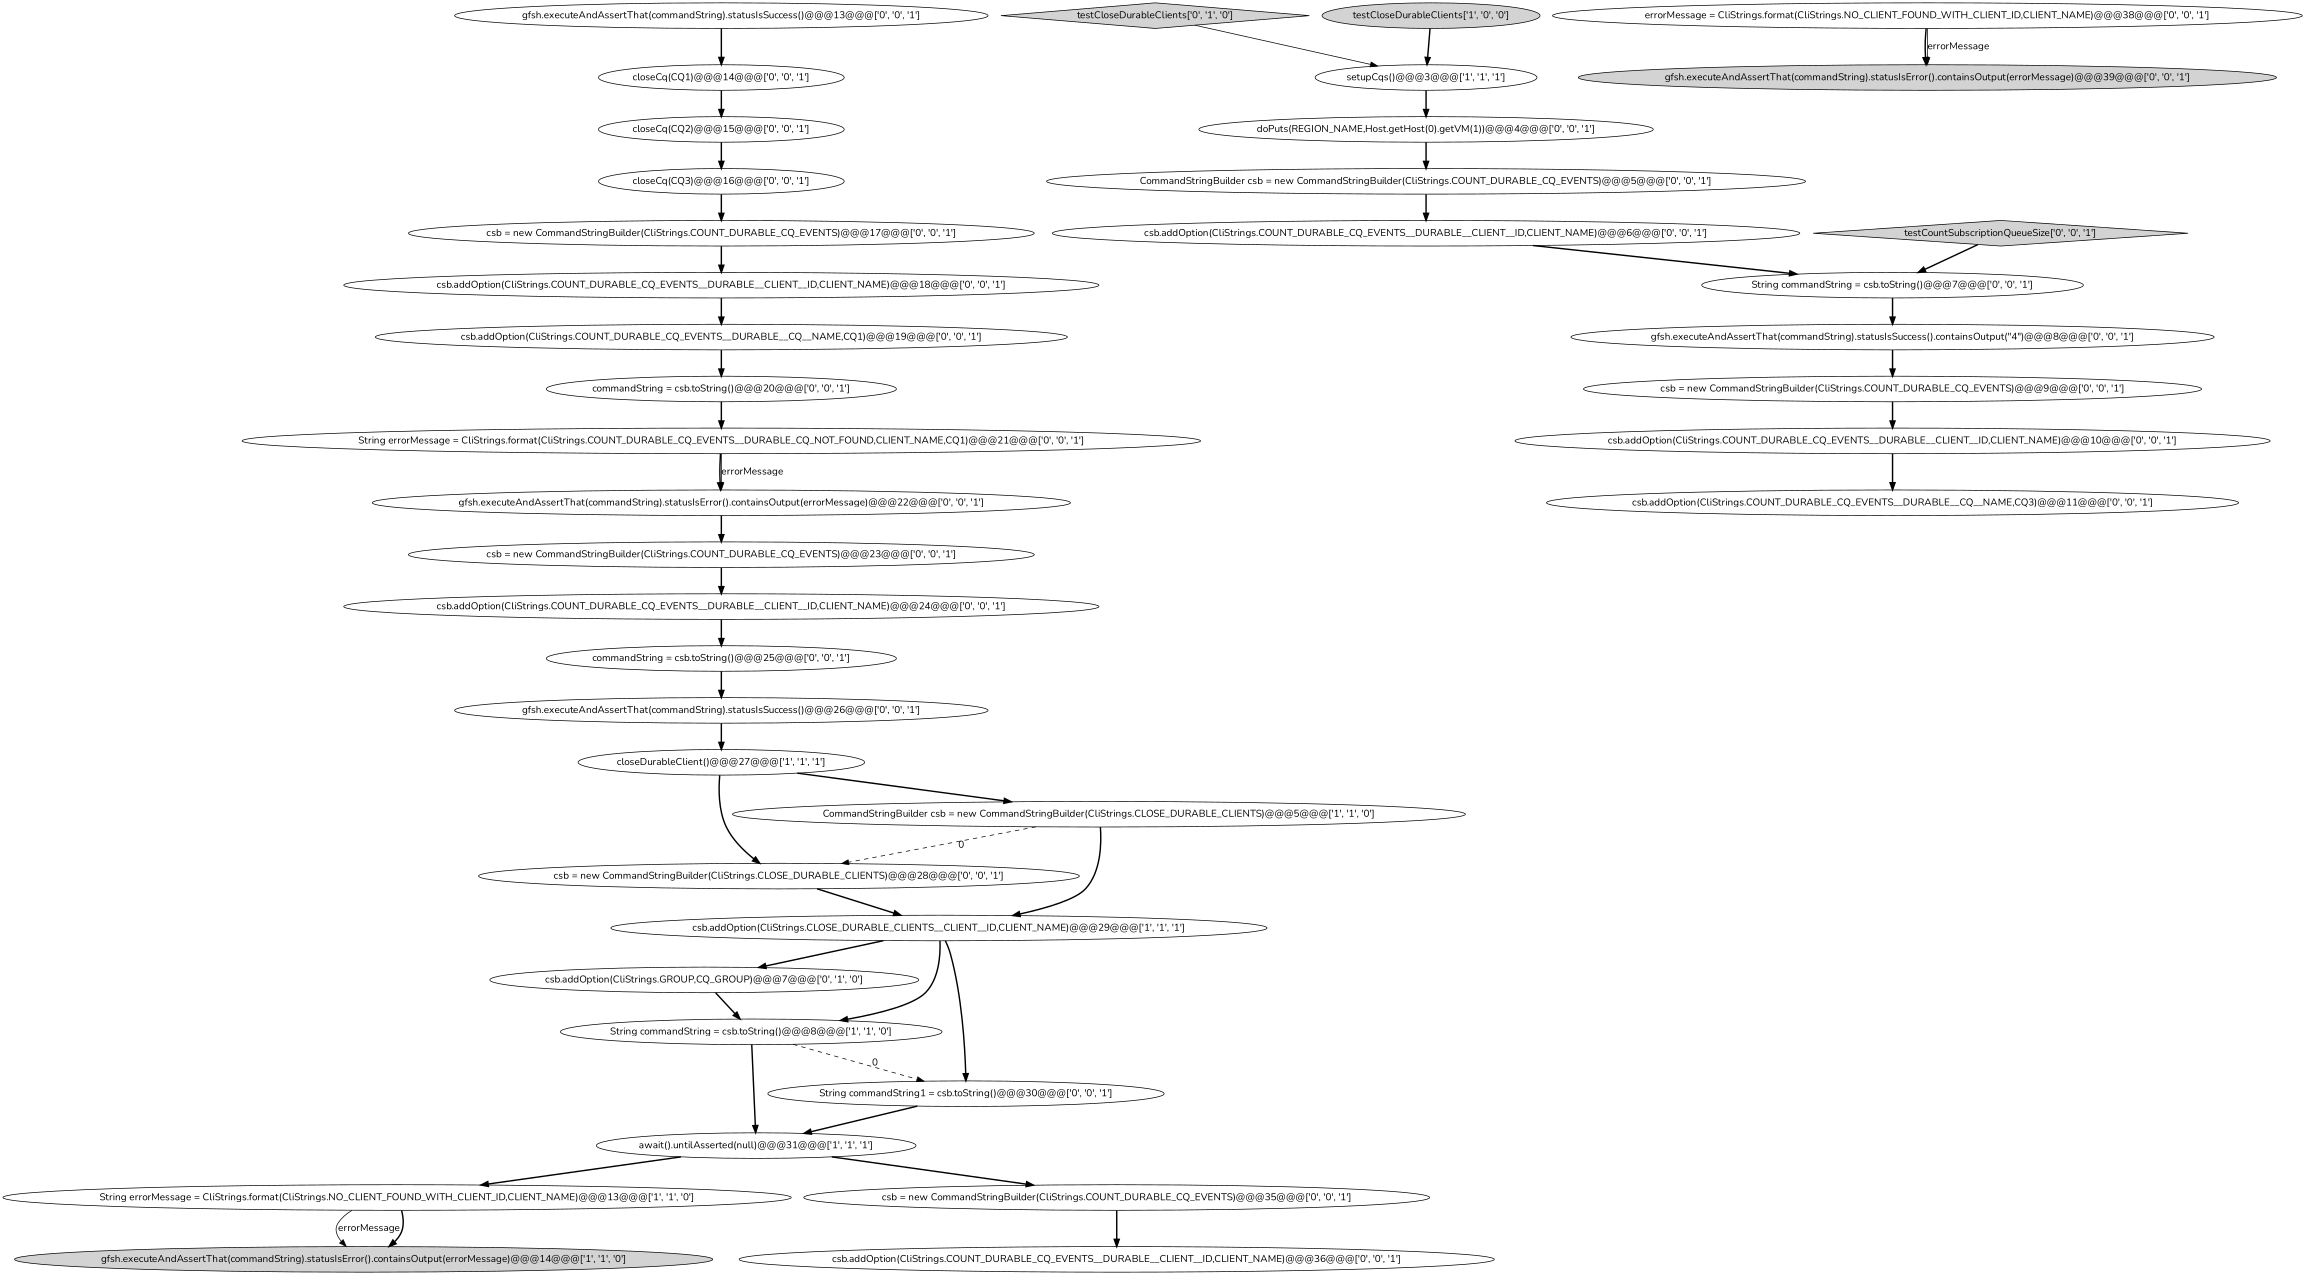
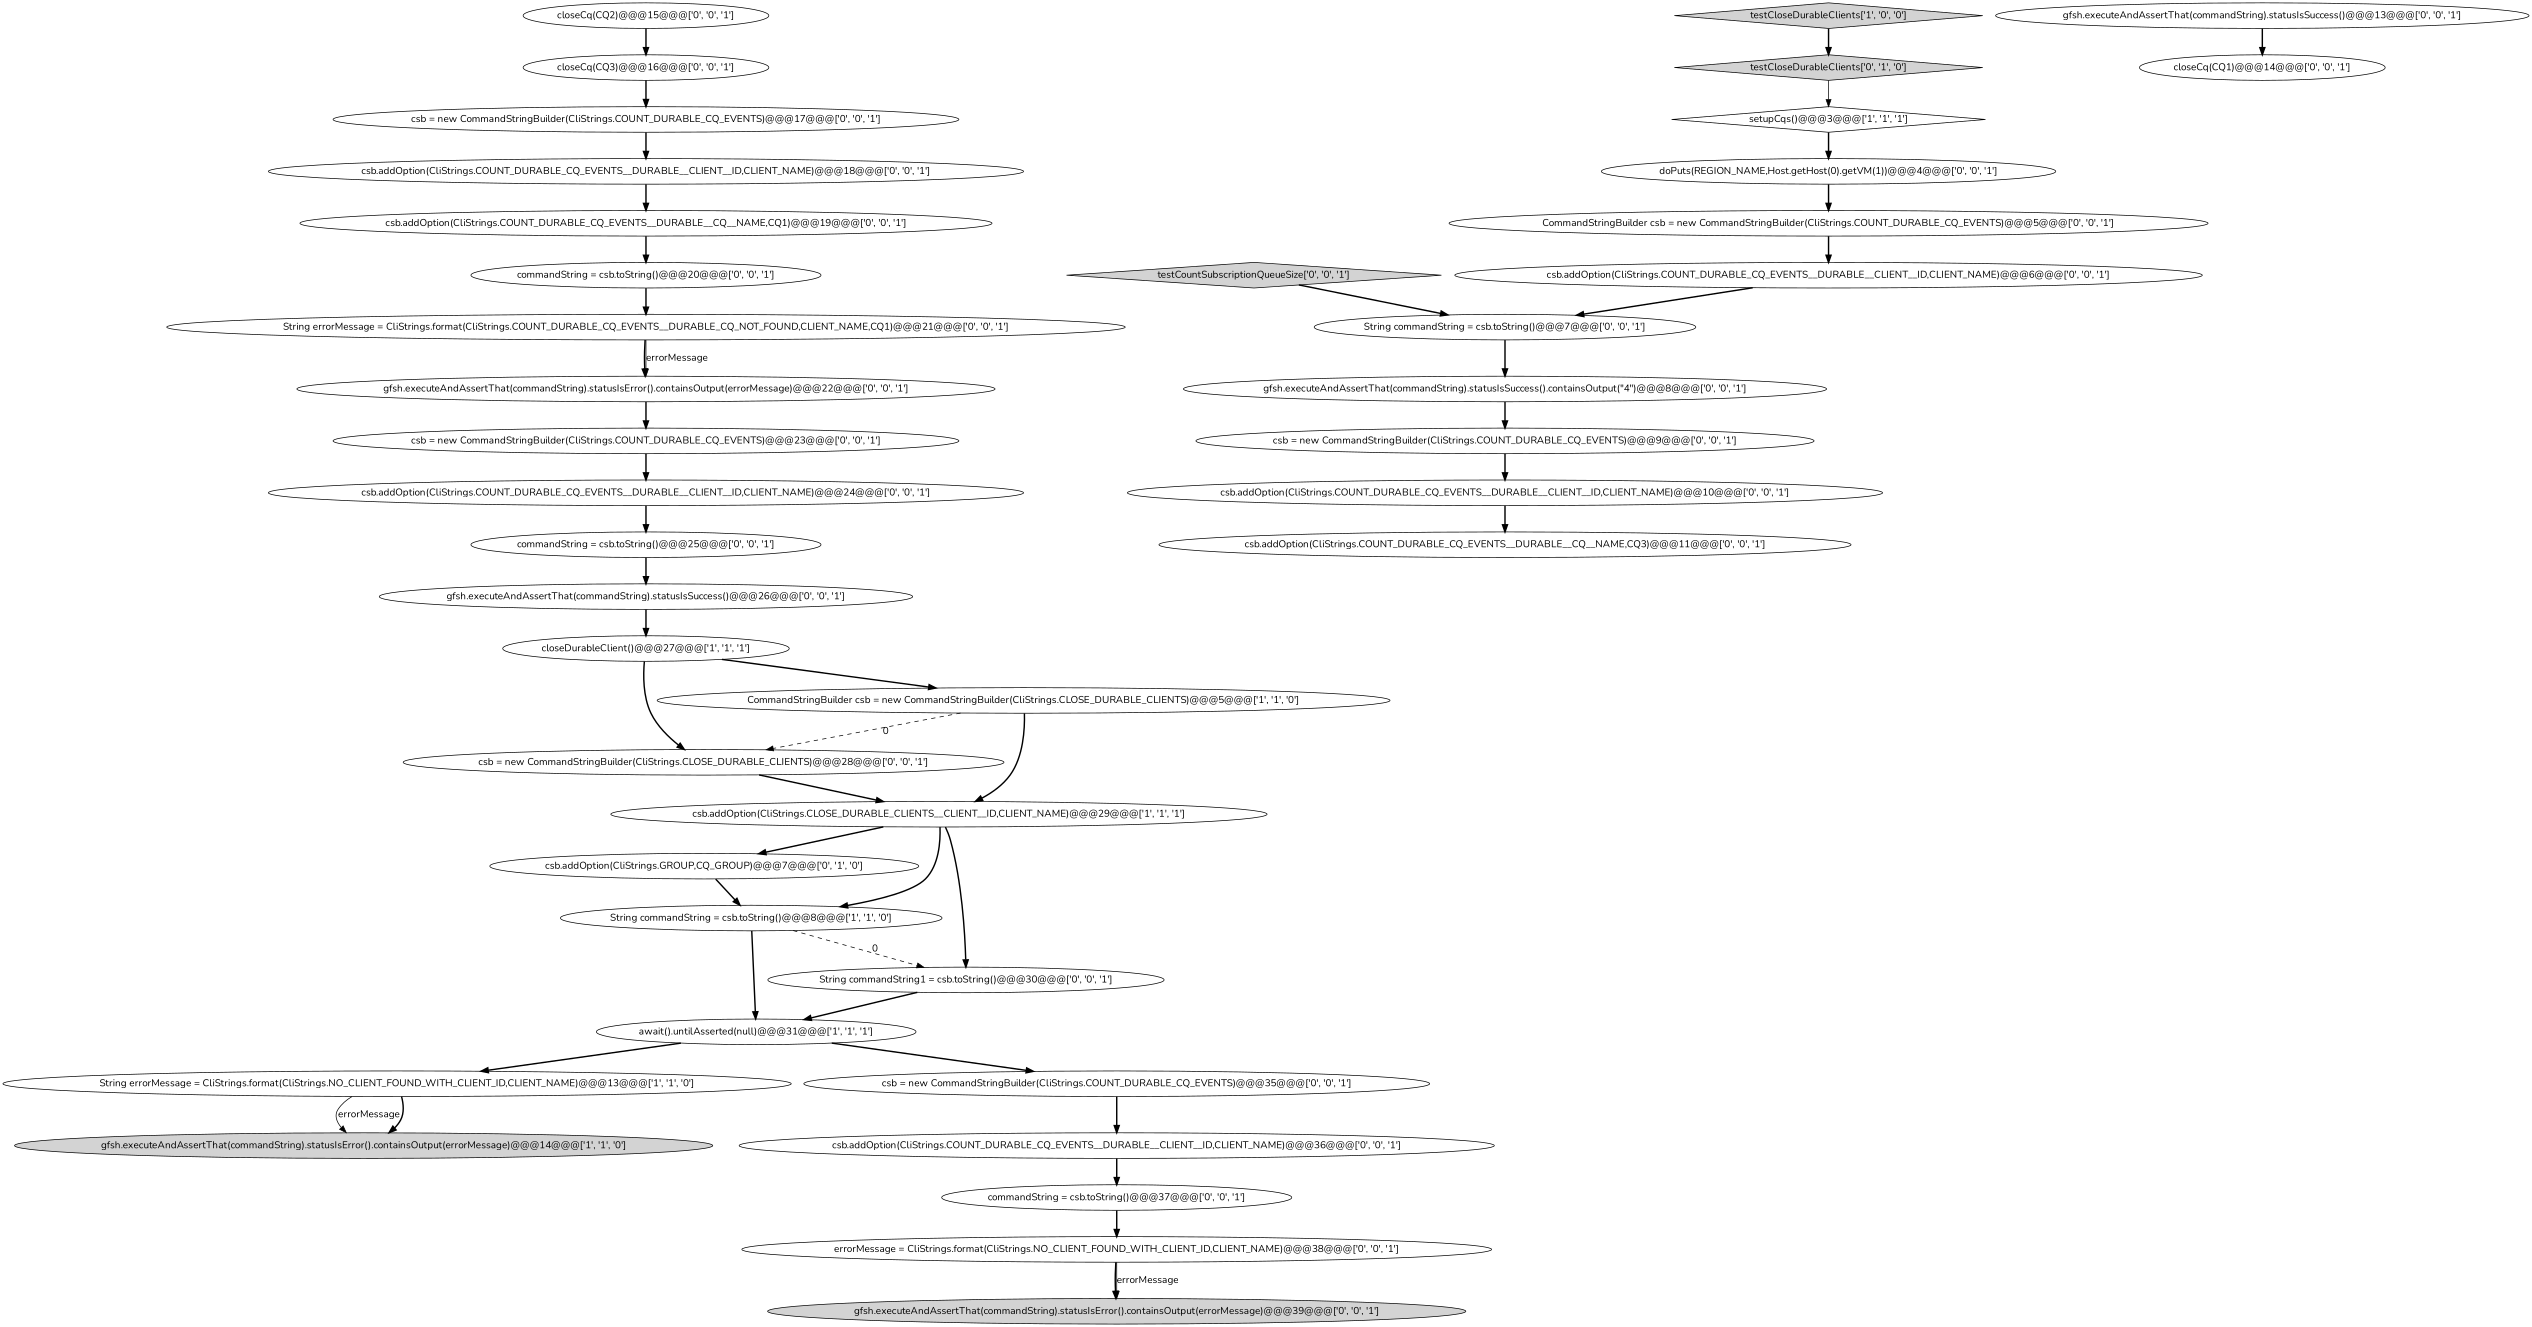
(1431, 16) -> (1829, 16)
(1429, 43) -> (1829, 38)
(1426, 78) -> (1829, 119)
(721, 100) -> none
none -> (1117, 1198)
